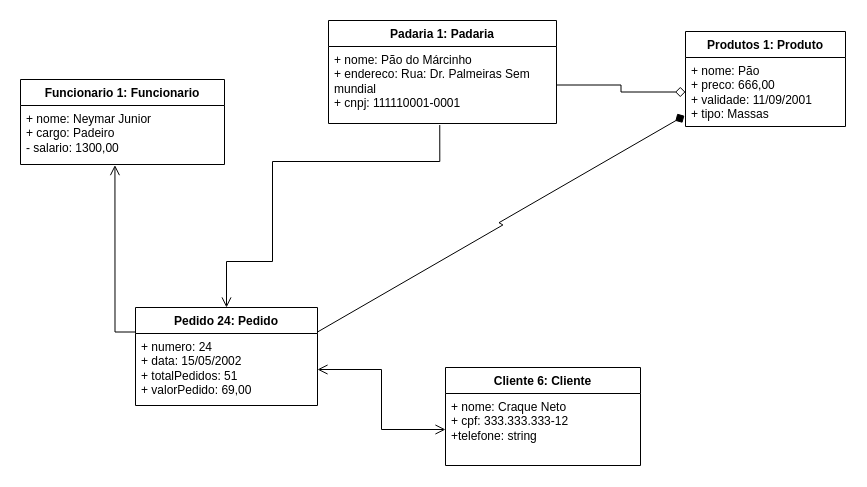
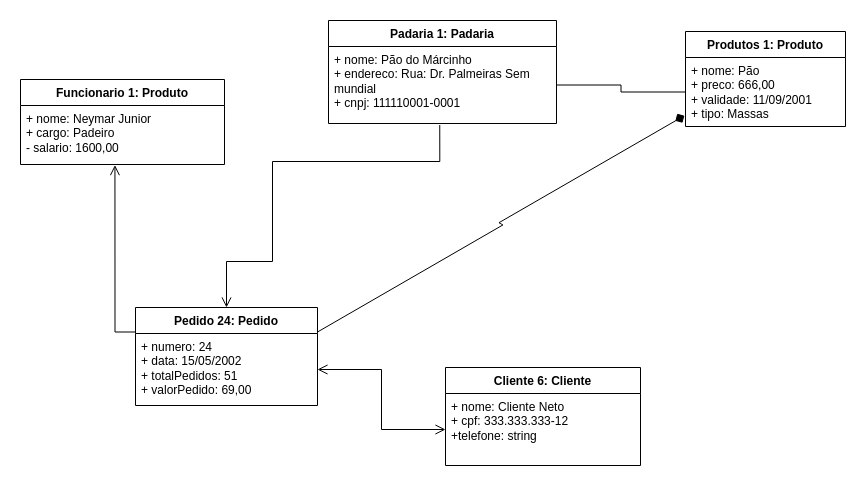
(675, 92) -> (679, 92)
(123, 94) -> (123, 94)
(89, 134) -> (89, 134)
(514, 422) -> (514, 422)
